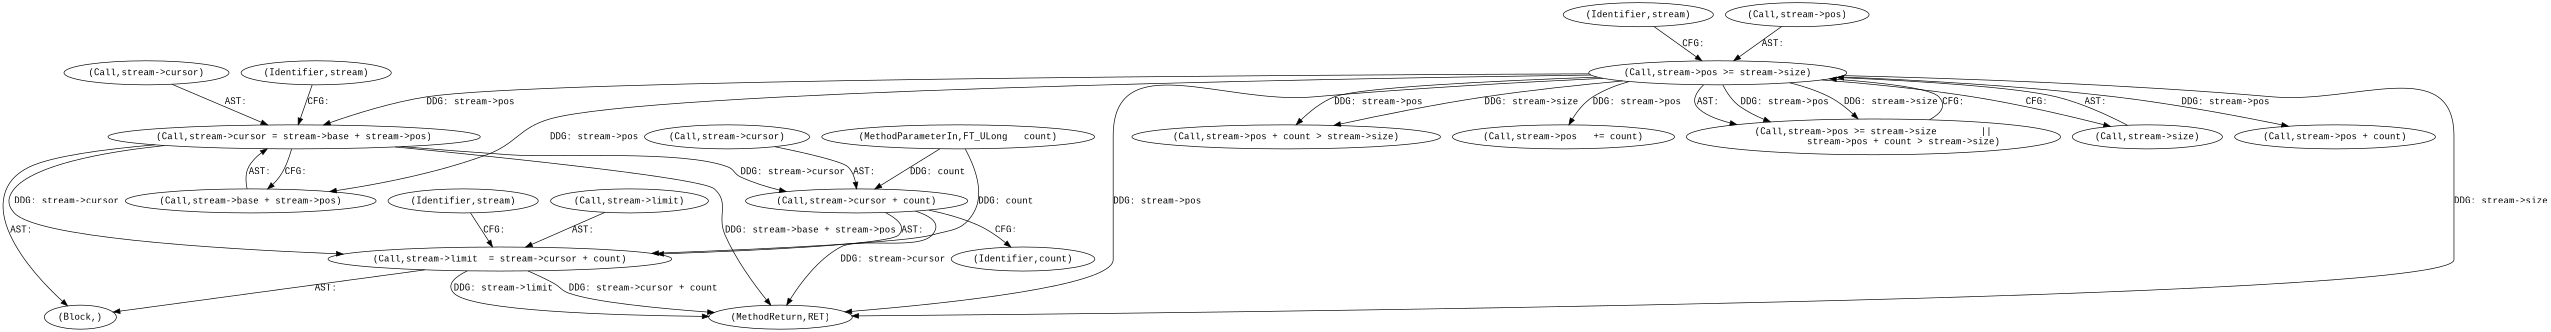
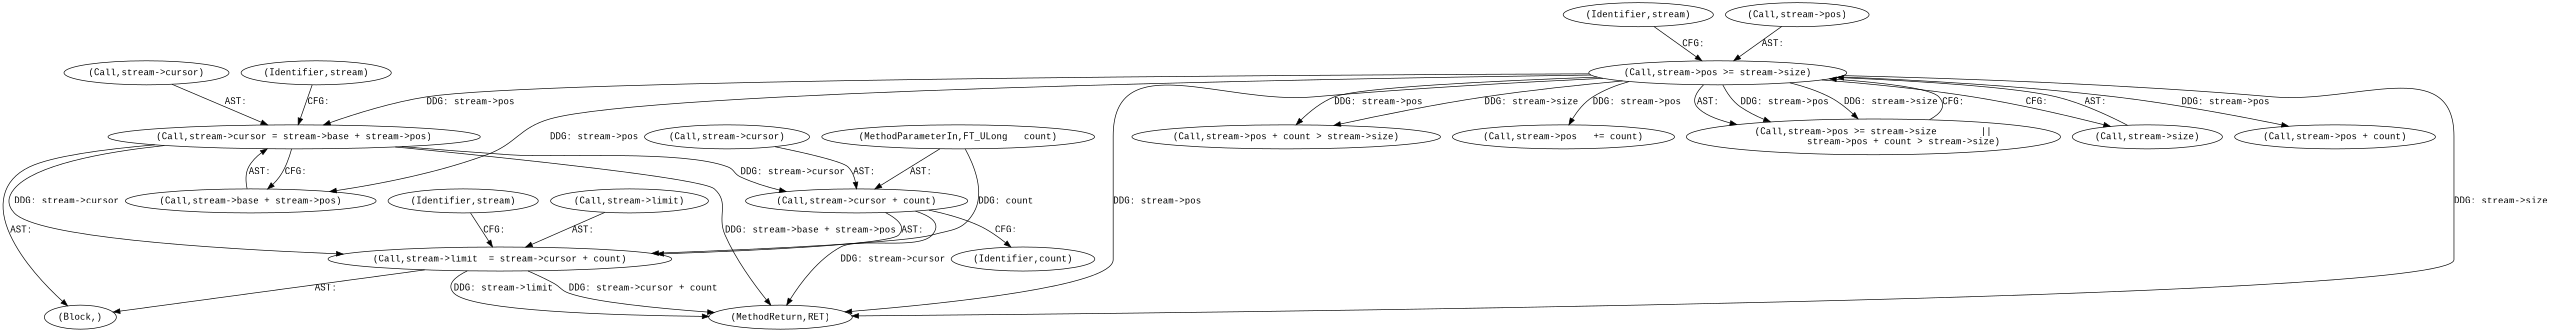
(938, 172) -> (924, 172)
